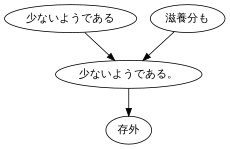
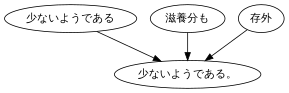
(129, 98) -> (229, 43)
